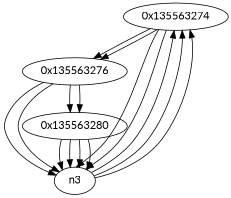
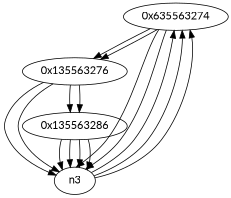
(176, 17) -> (176, 17)
(75, 126) -> (75, 126)
